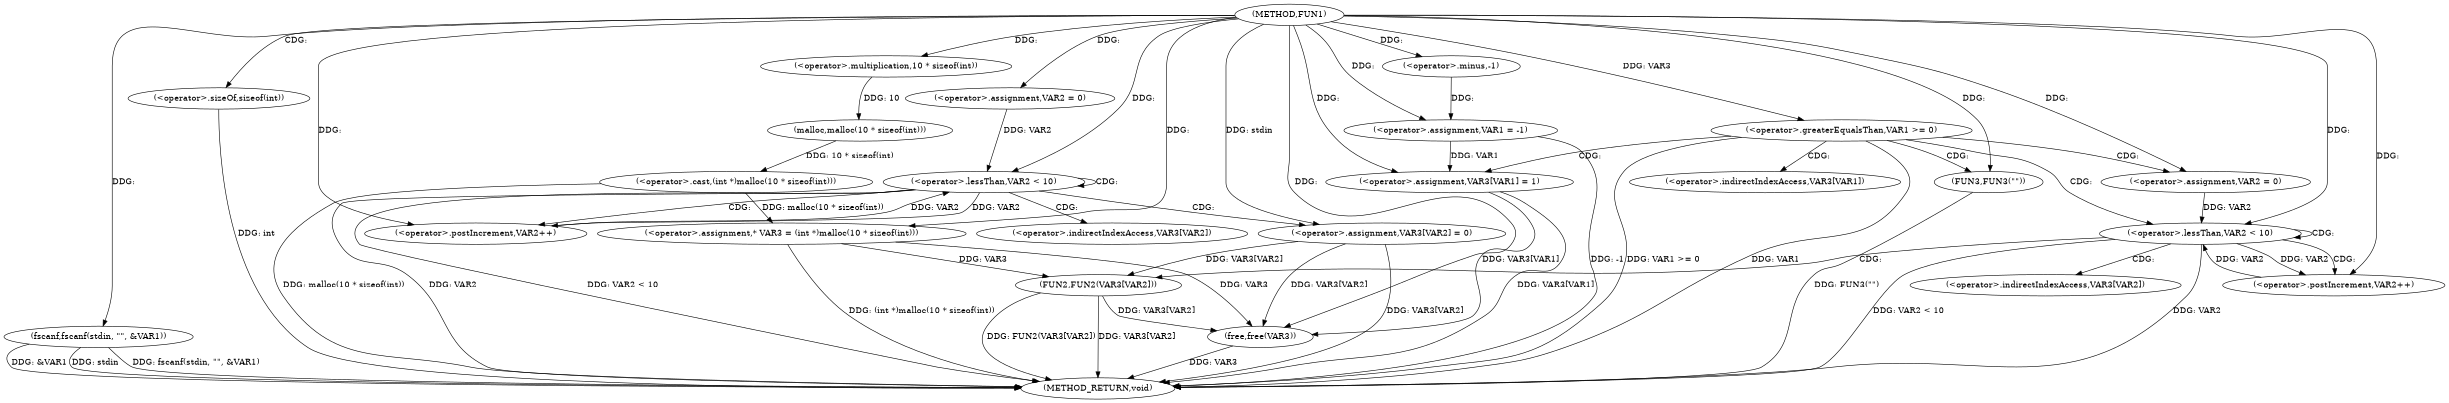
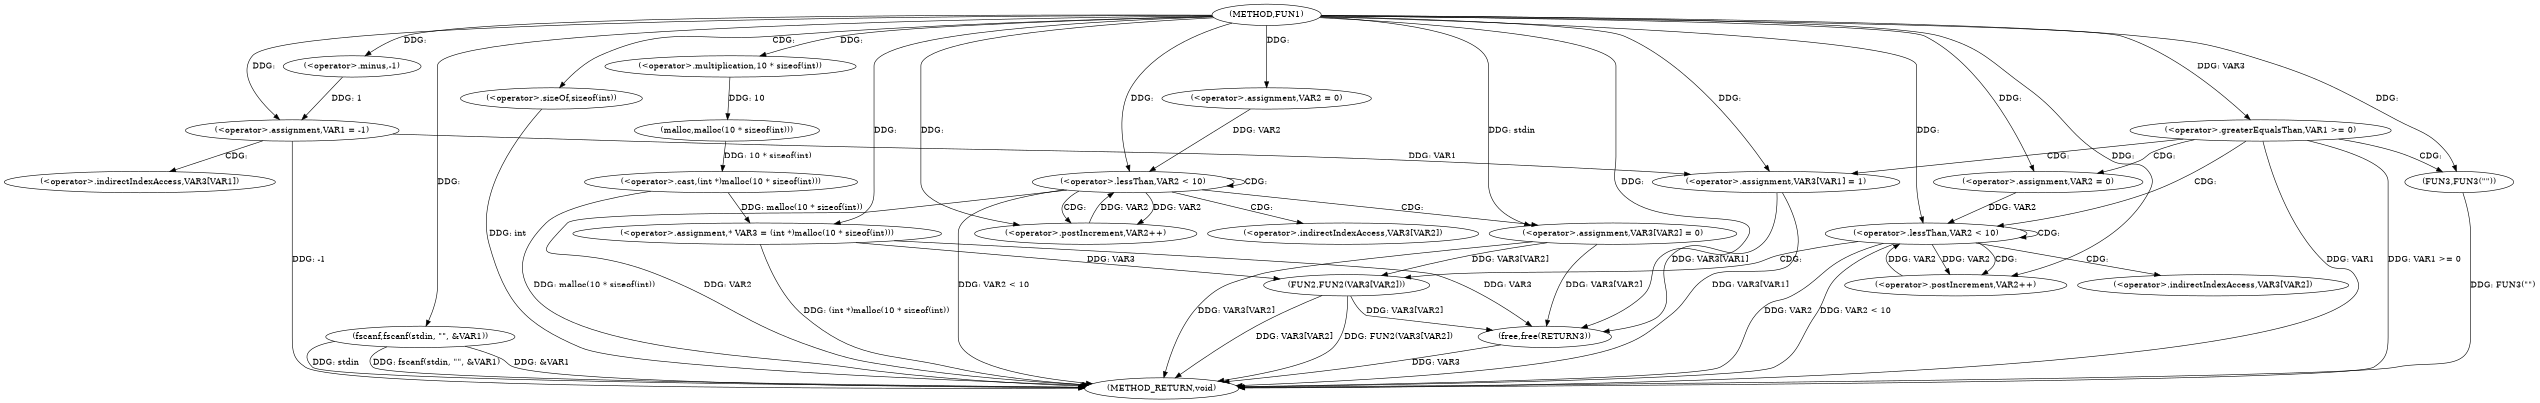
(1464, 98) -> (347, 98)
(1806, 155) -> (219, 155)
(1260, 337) -> (1545, 337)
